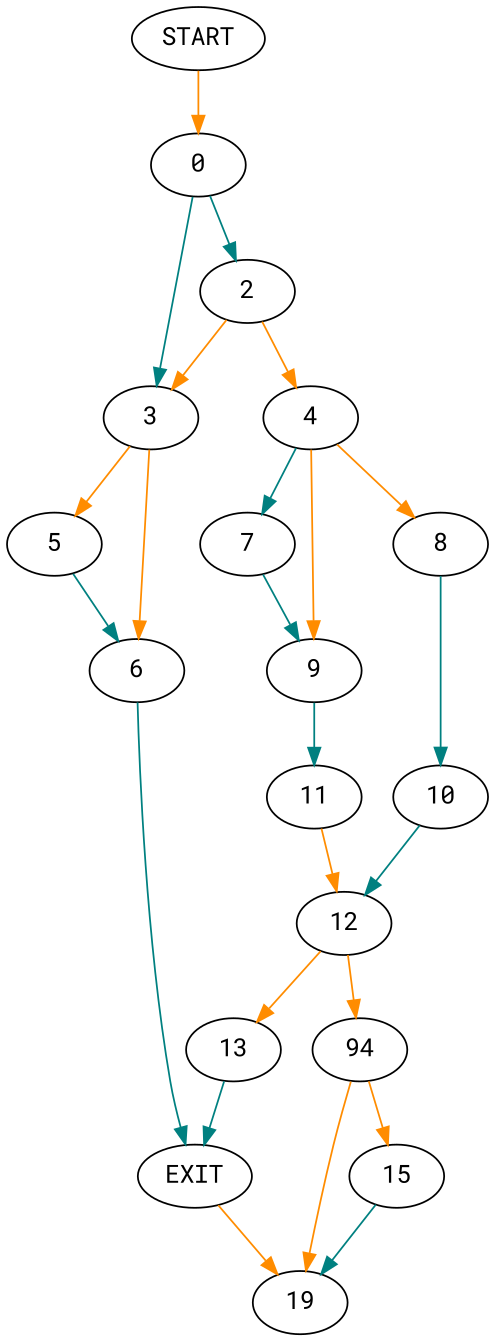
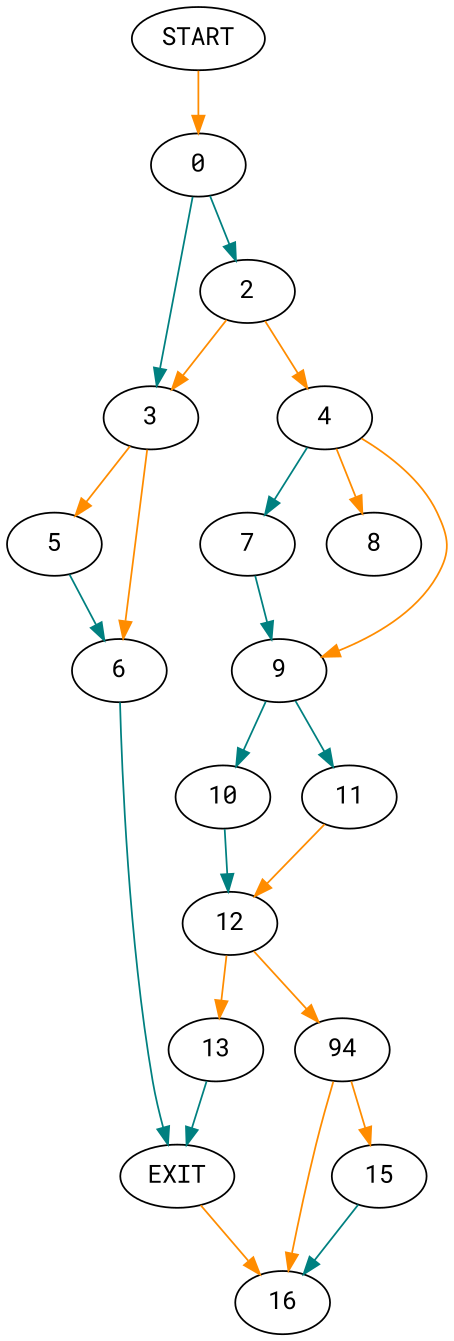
(441, 662) -> (255, 726)
(300, 1303) -> (283, 1303)
